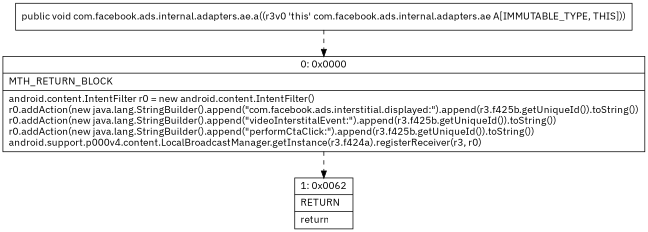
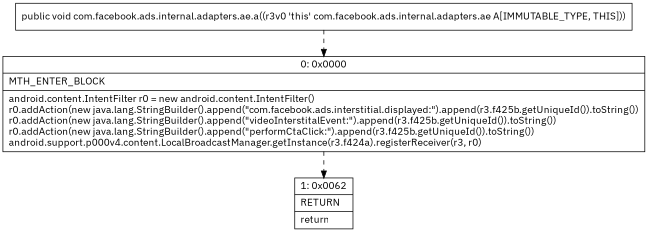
(61, 82) -> (57, 82)
